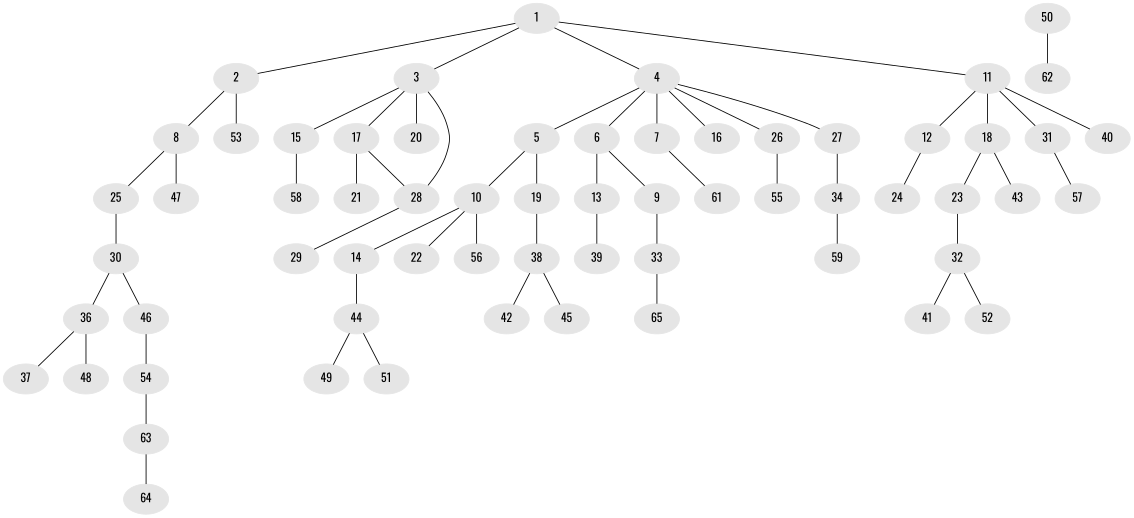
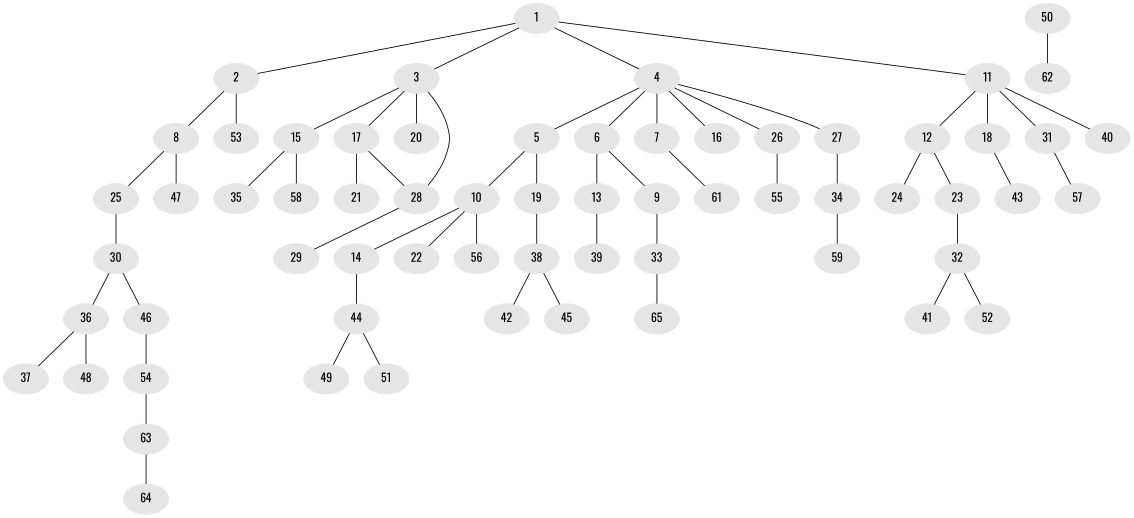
(972, 169) -> (942, 169)
none -> (236, 199)
